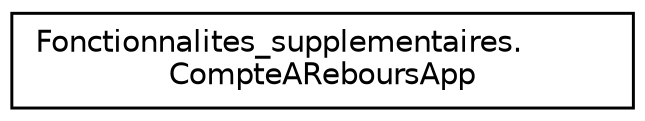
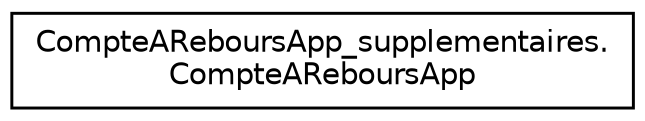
(323, 61) -> (323, 61)
